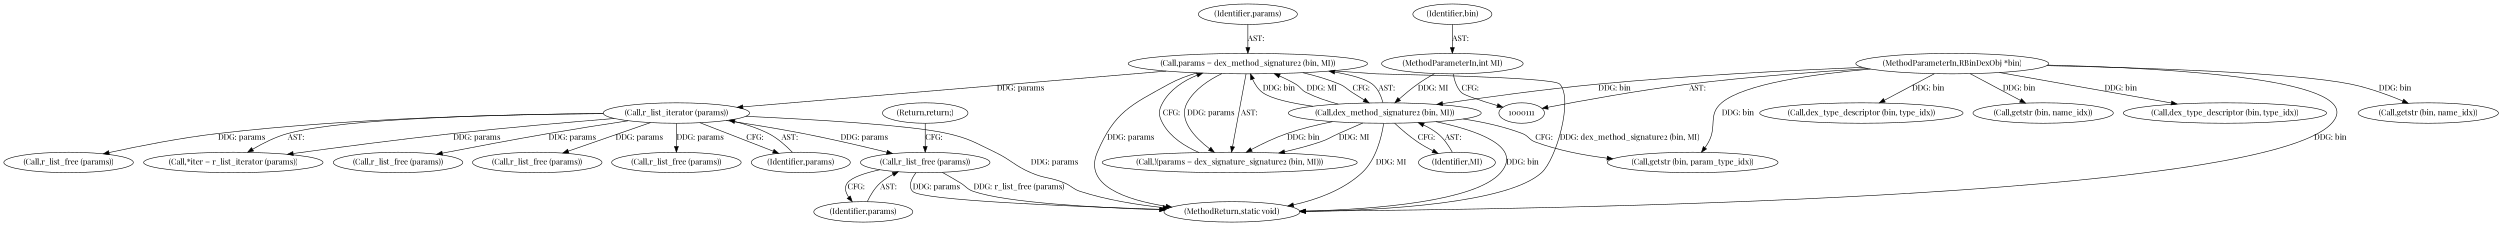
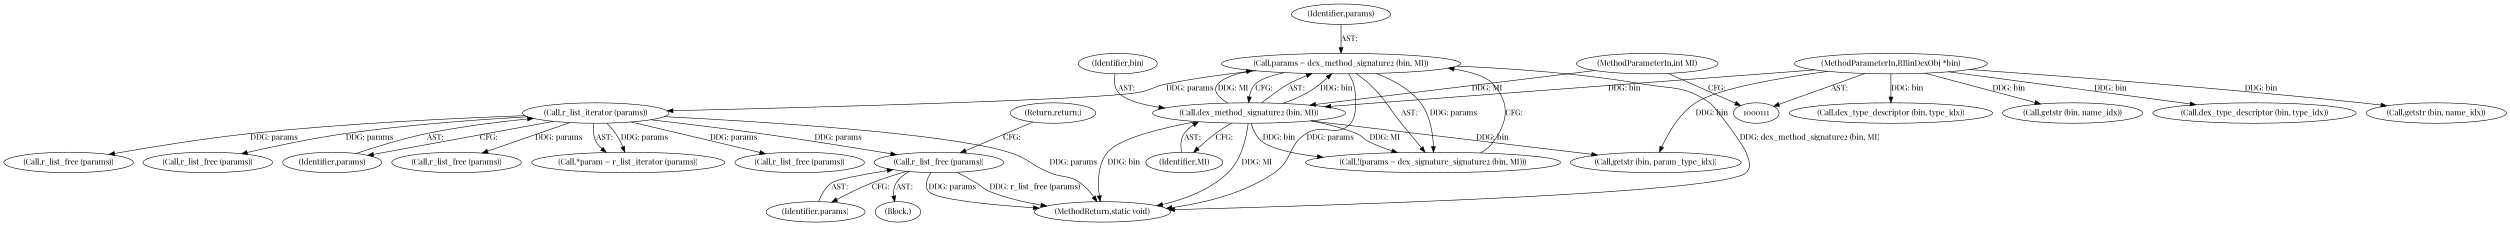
(1452, 36) -> (1128, 99)
(1545, 138) -> (1493, 138)
(233, 162) -> (628, 162)
(1978, 188) -> none
none -> (898, 212)
